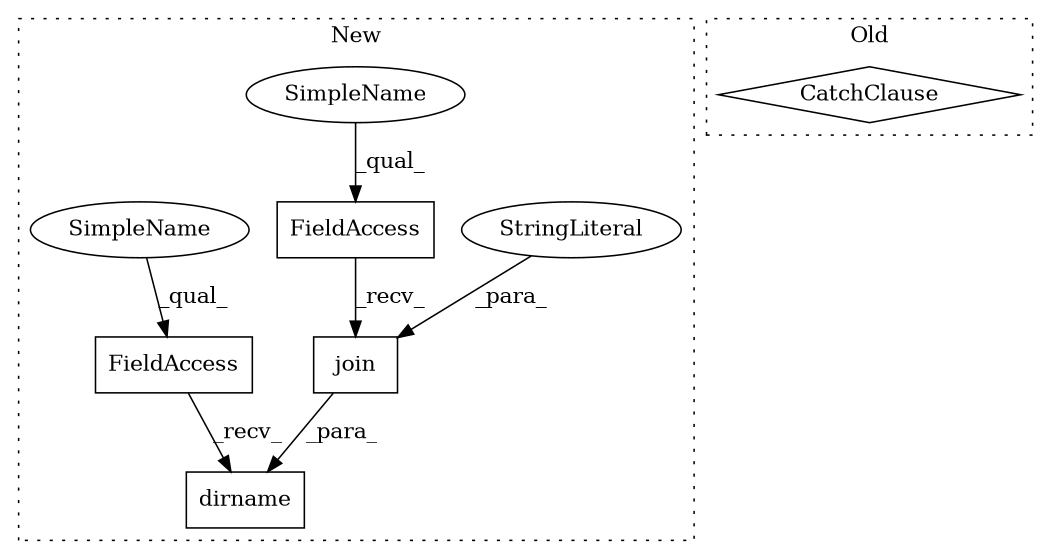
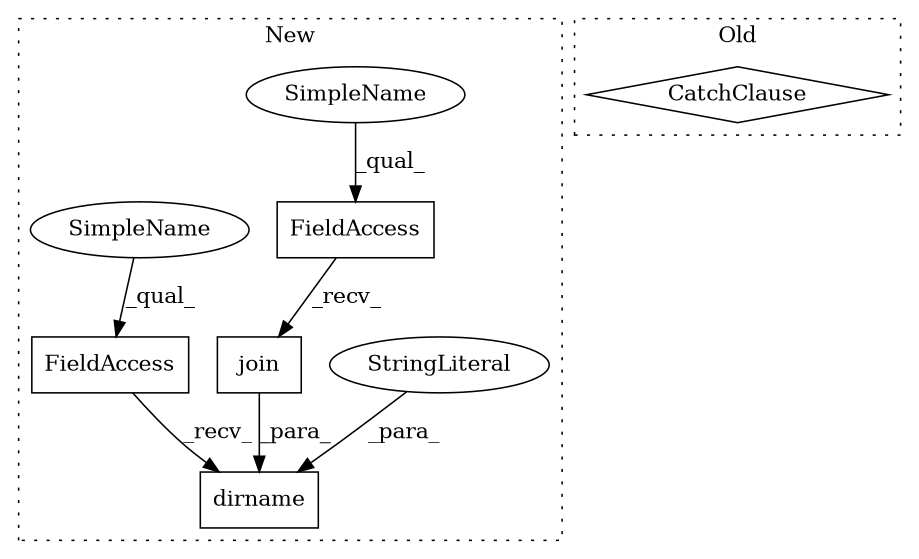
(471, 293) -> (359, 428)
